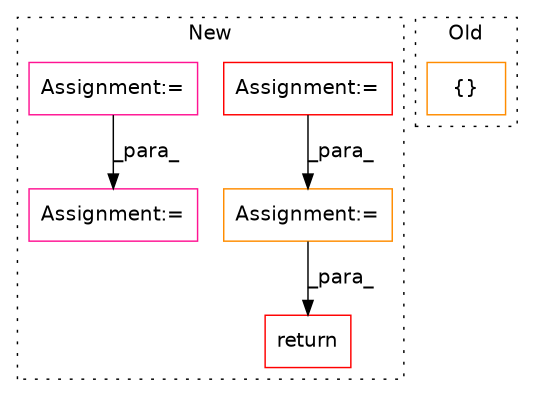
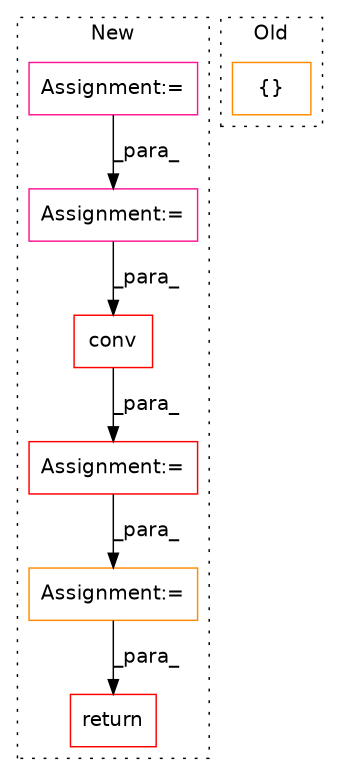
none -> (113, 341)
